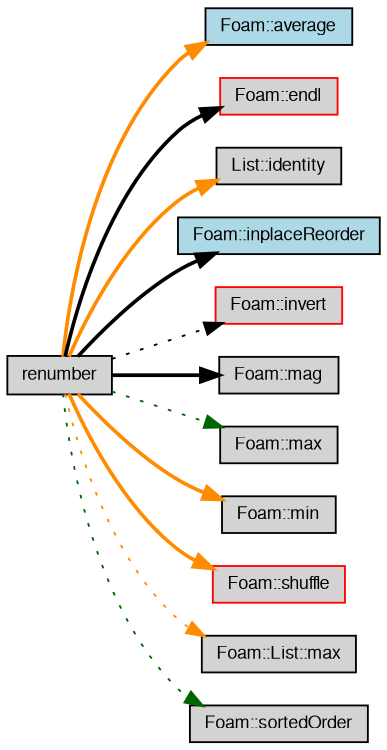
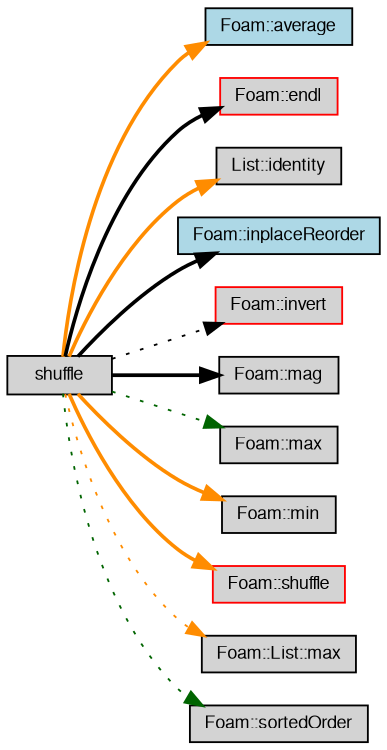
(60, 375) -> (60, 375)
